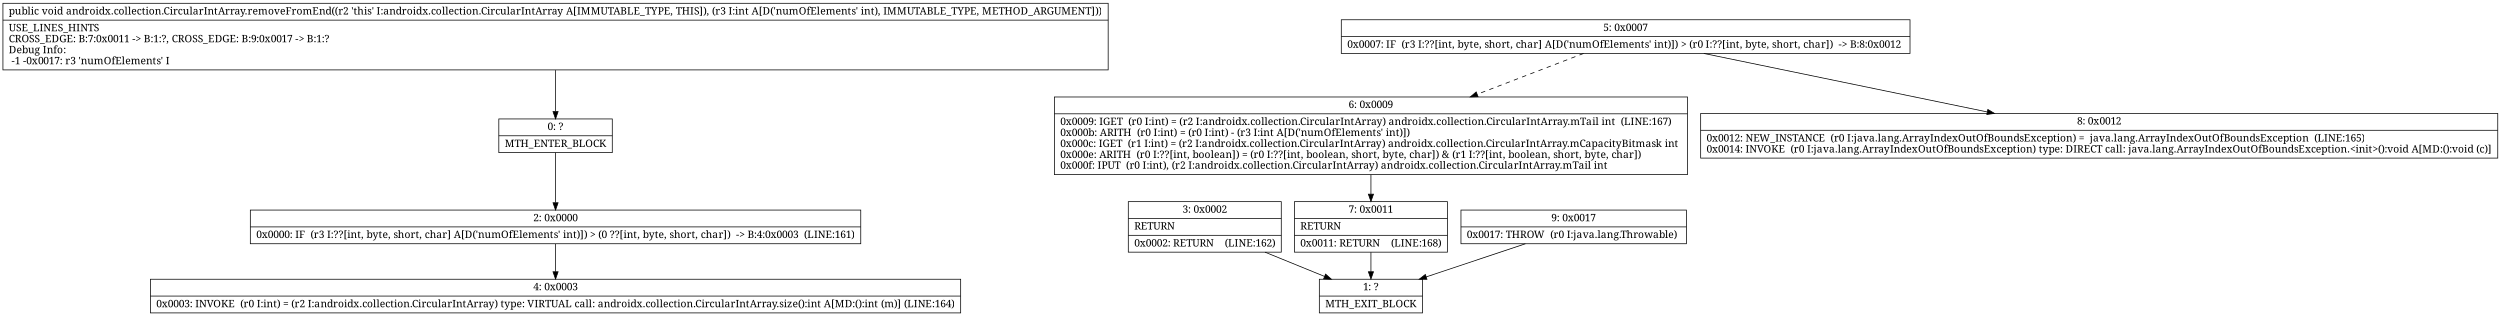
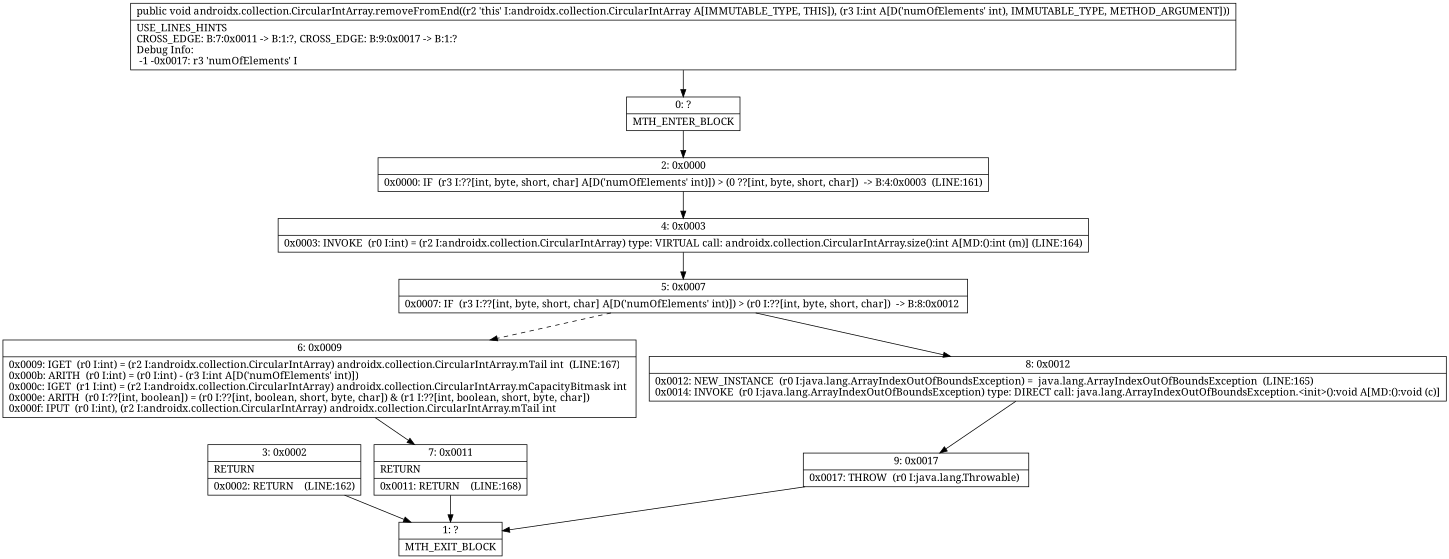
none -> (683, 262)
none -> (981, 425)
